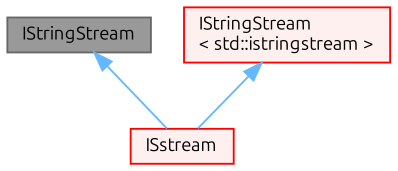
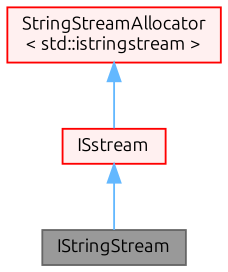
(287, 35) -> (114, 35)
(137, 97) -> (114, 206)
